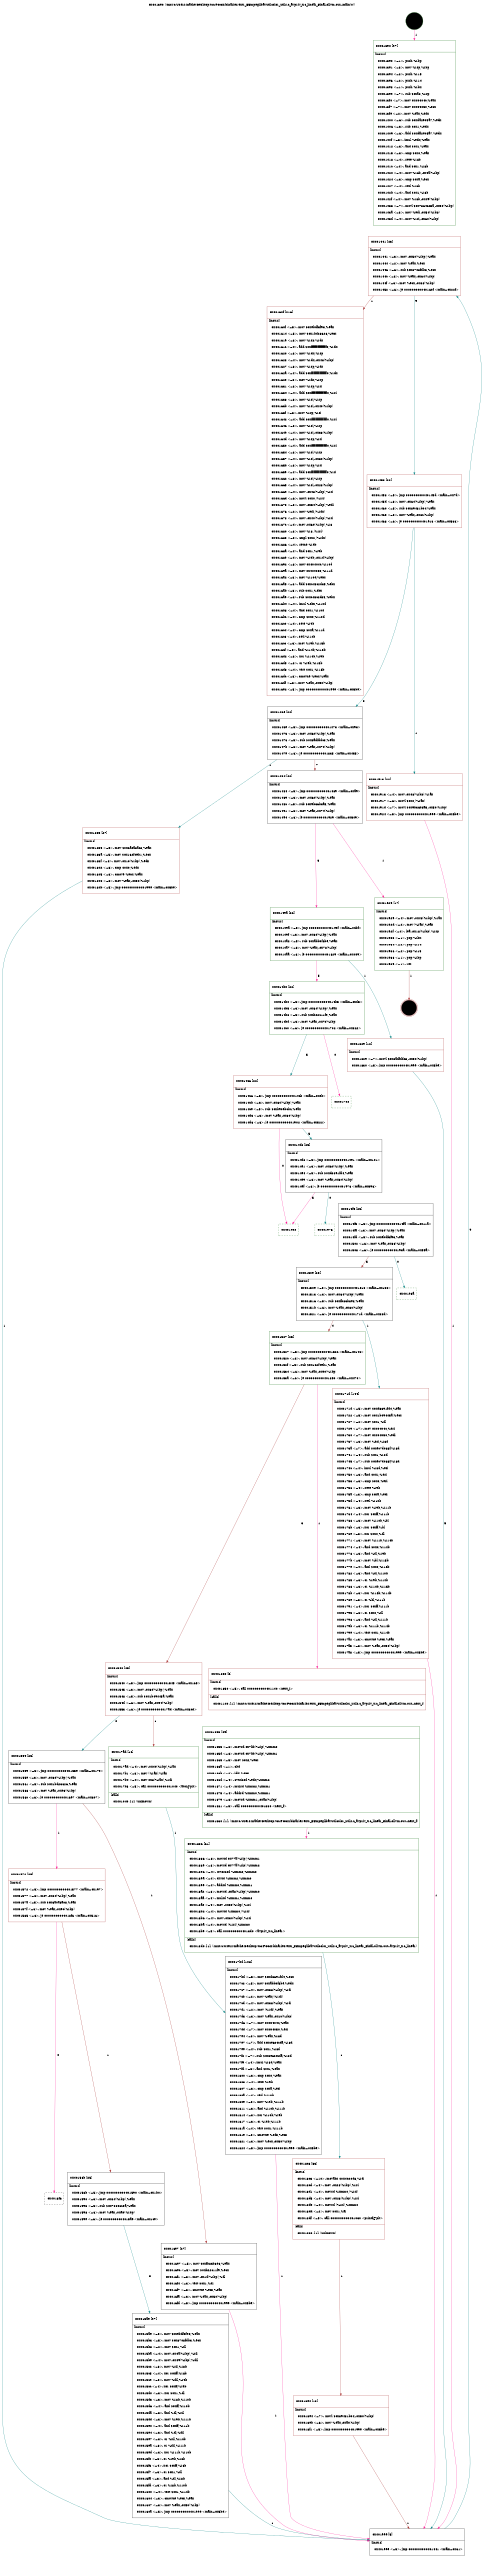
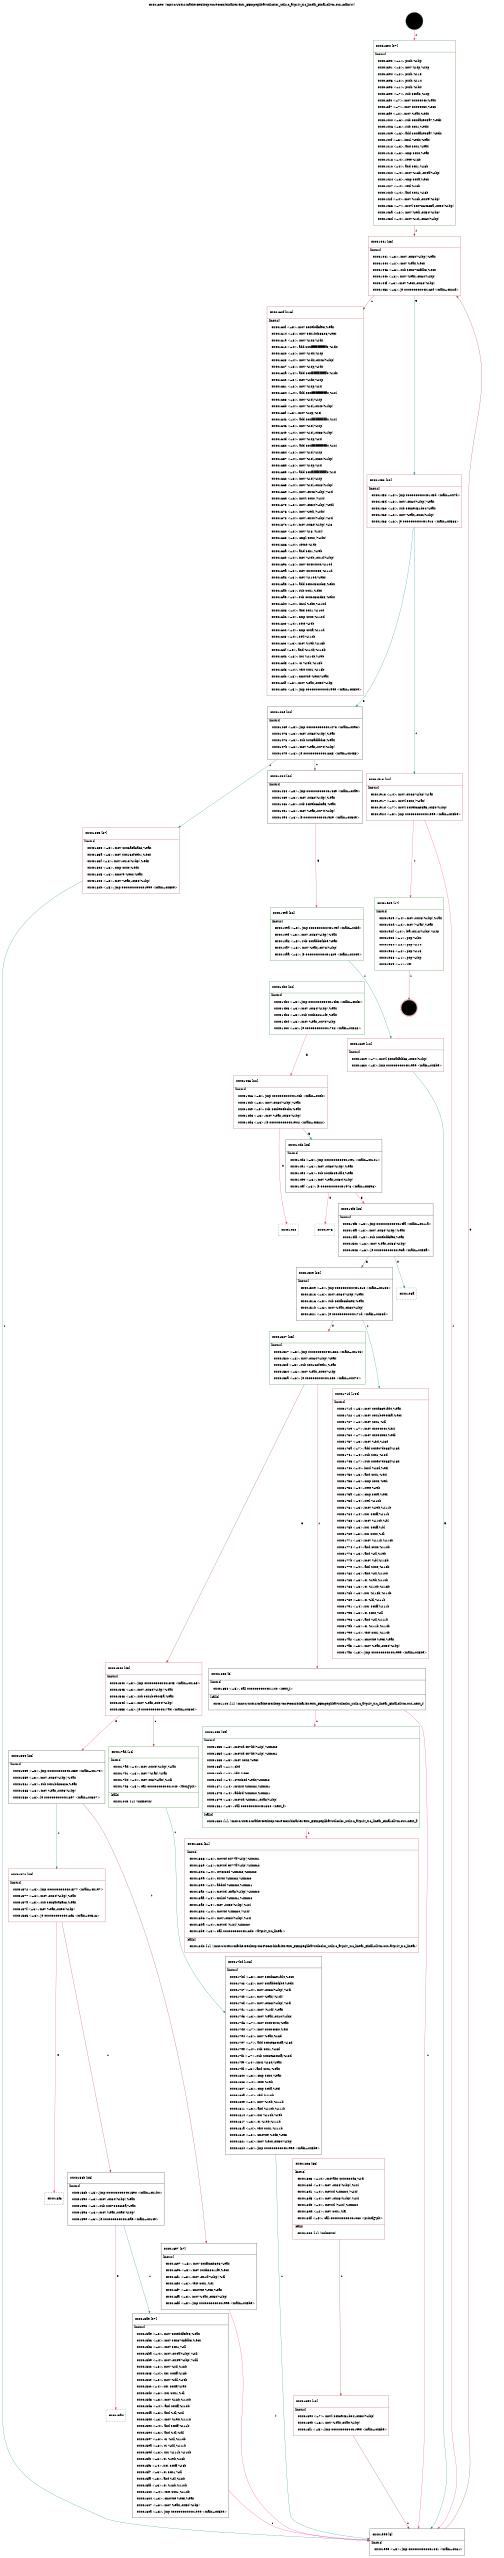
none -> (414, 230)
(358, 860) -> (412, 858)
(317, 970) -> none
(299, 1054) -> (299, 1054)
(341, 1102) -> none
(304, 1207) -> (359, 1197)
(327, 1207) -> (327, 1207)
(469, 1414) -> (469, 1414)
(317, 1689) -> (317, 1689)
none -> (315, 1717)
(101, 1732) -> (101, 1732)
(175, 1833) -> (175, 1833)
(57, 1835) -> (57, 1835)
(302, 1895) -> (302, 1895)
(336, 2054) -> none
(434, 2093) -> (425, 2114)
(150, 2276) -> (150, 2276)
(282, 2376) -> (282, 2376)
none -> (116, 2415)
(291, 2531) -> (291, 2531)
